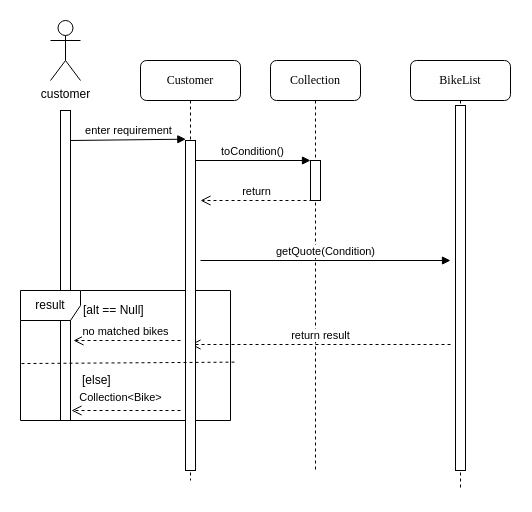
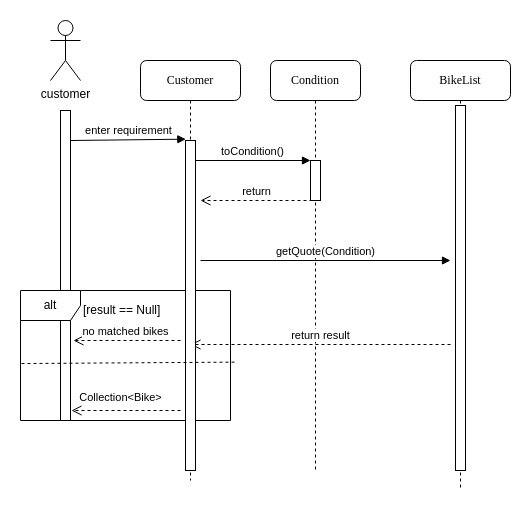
(316, 81) -> (316, 81)
(51, 306) -> (51, 306)
(119, 311) -> (129, 311)
(101, 381) -> none
